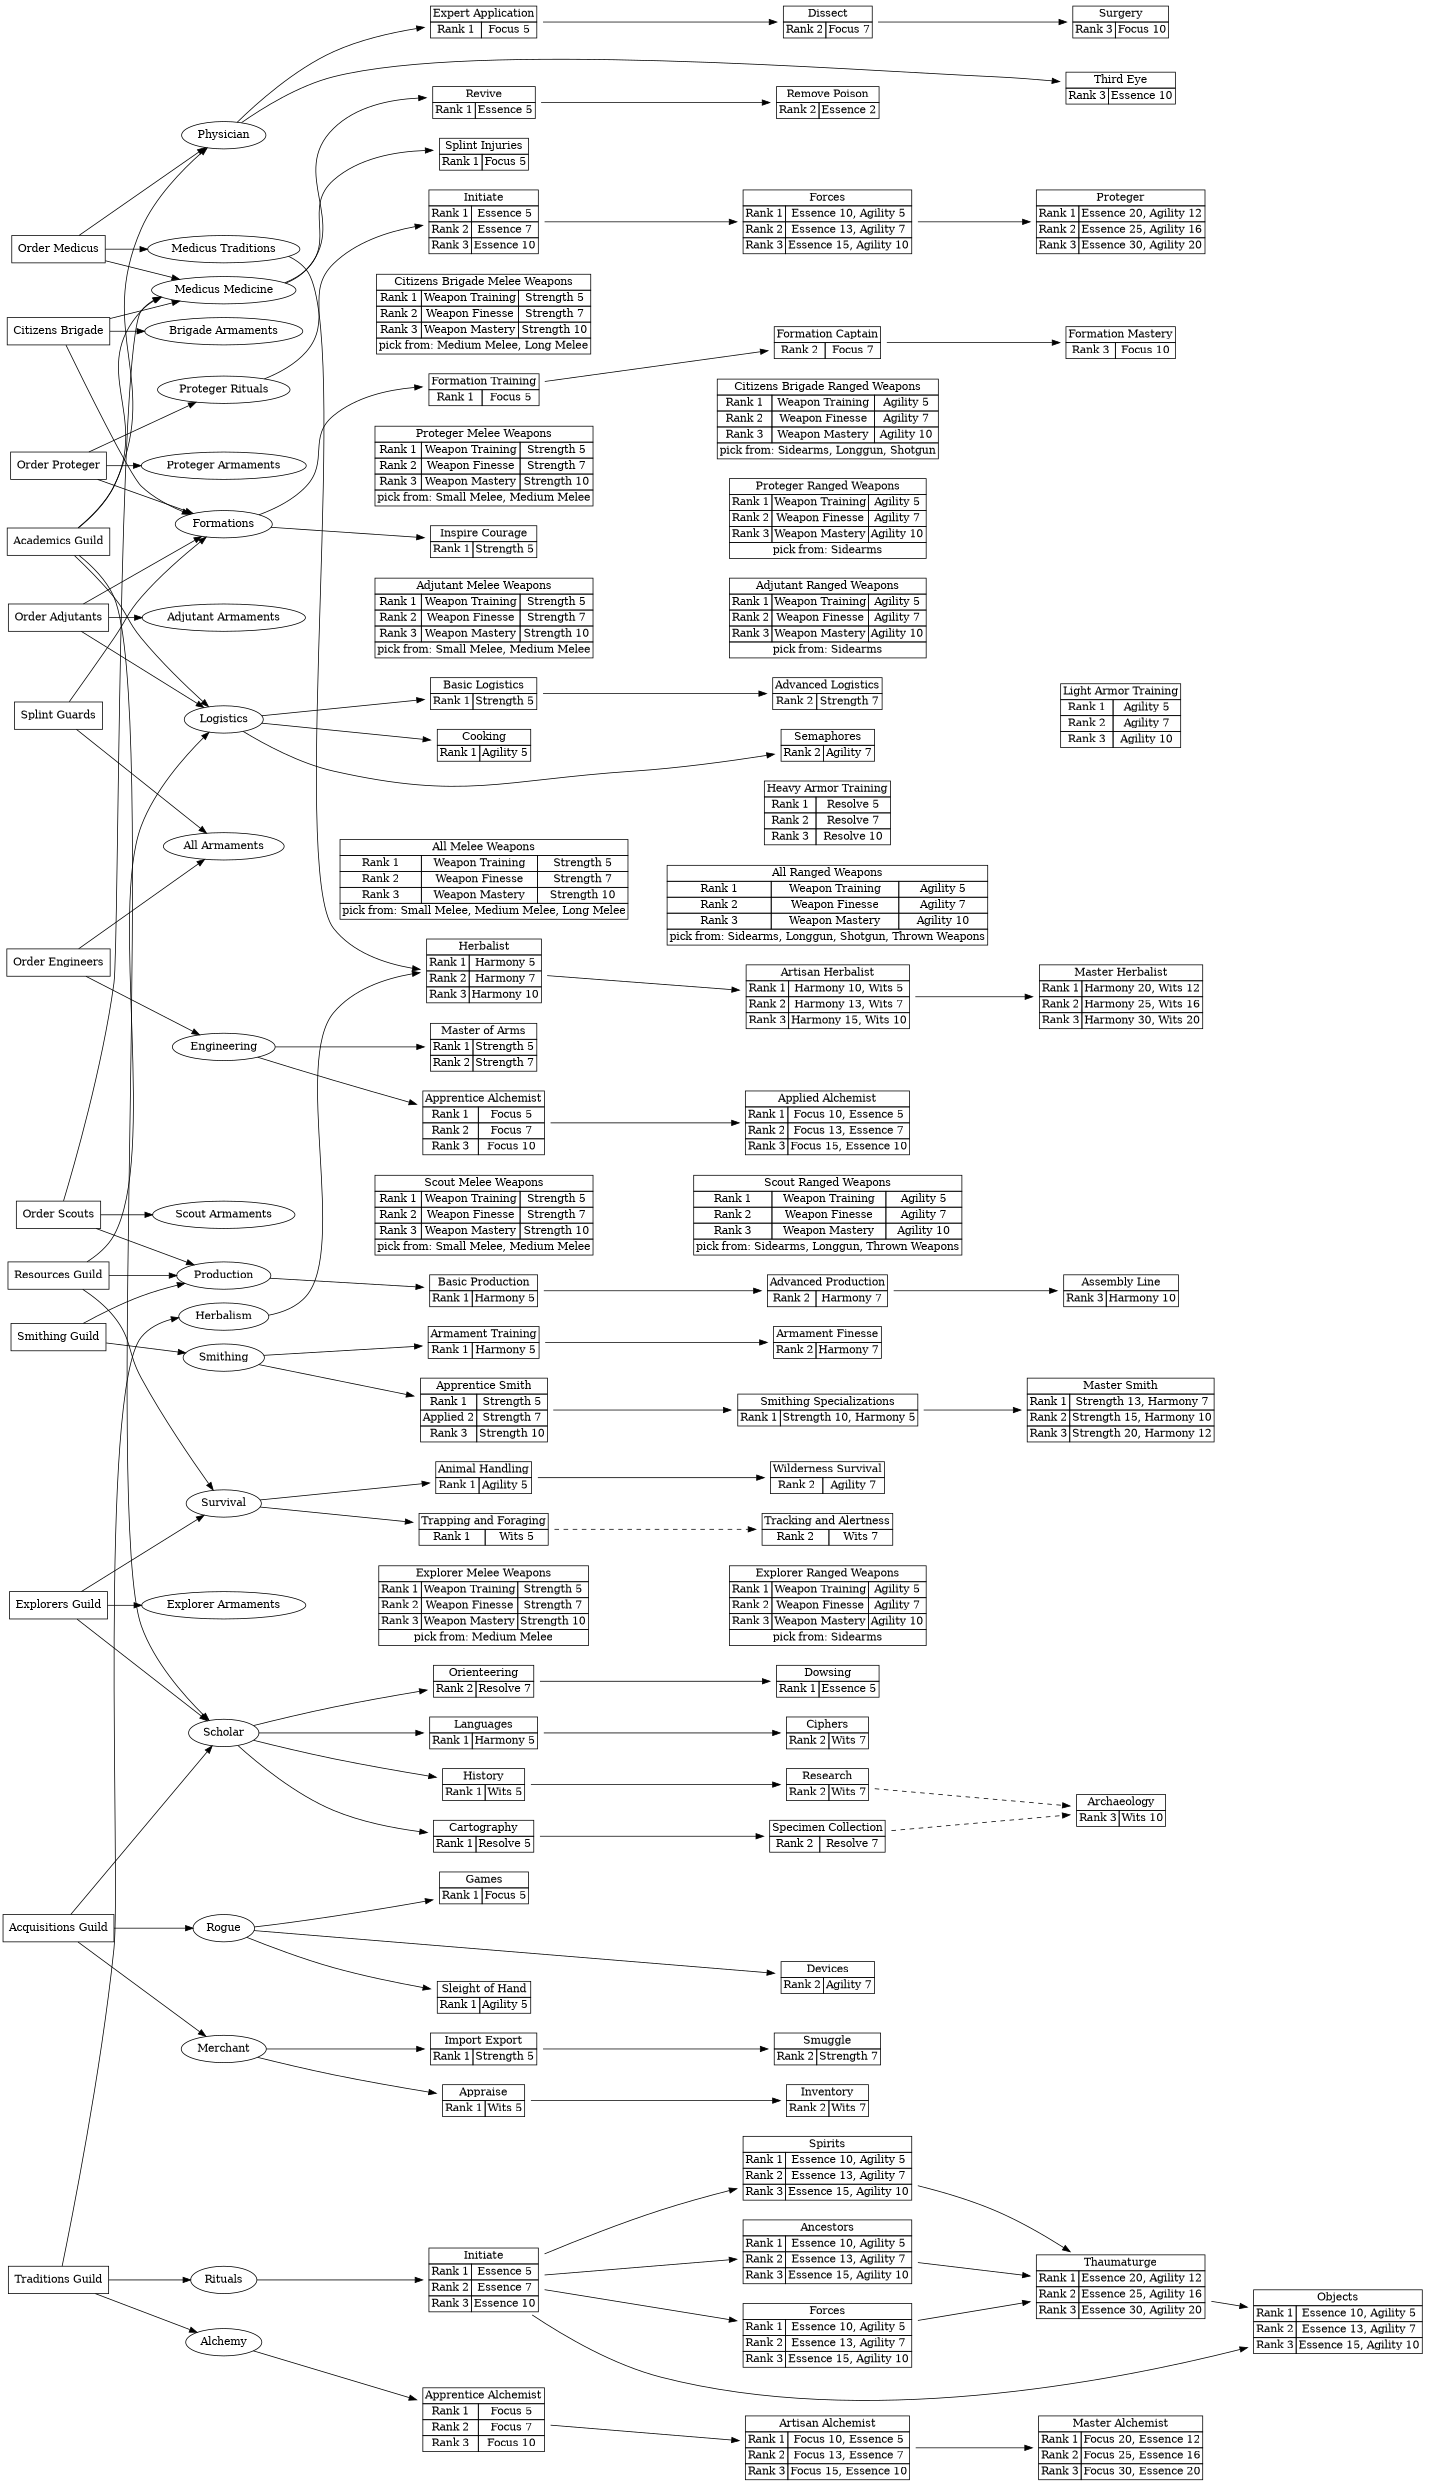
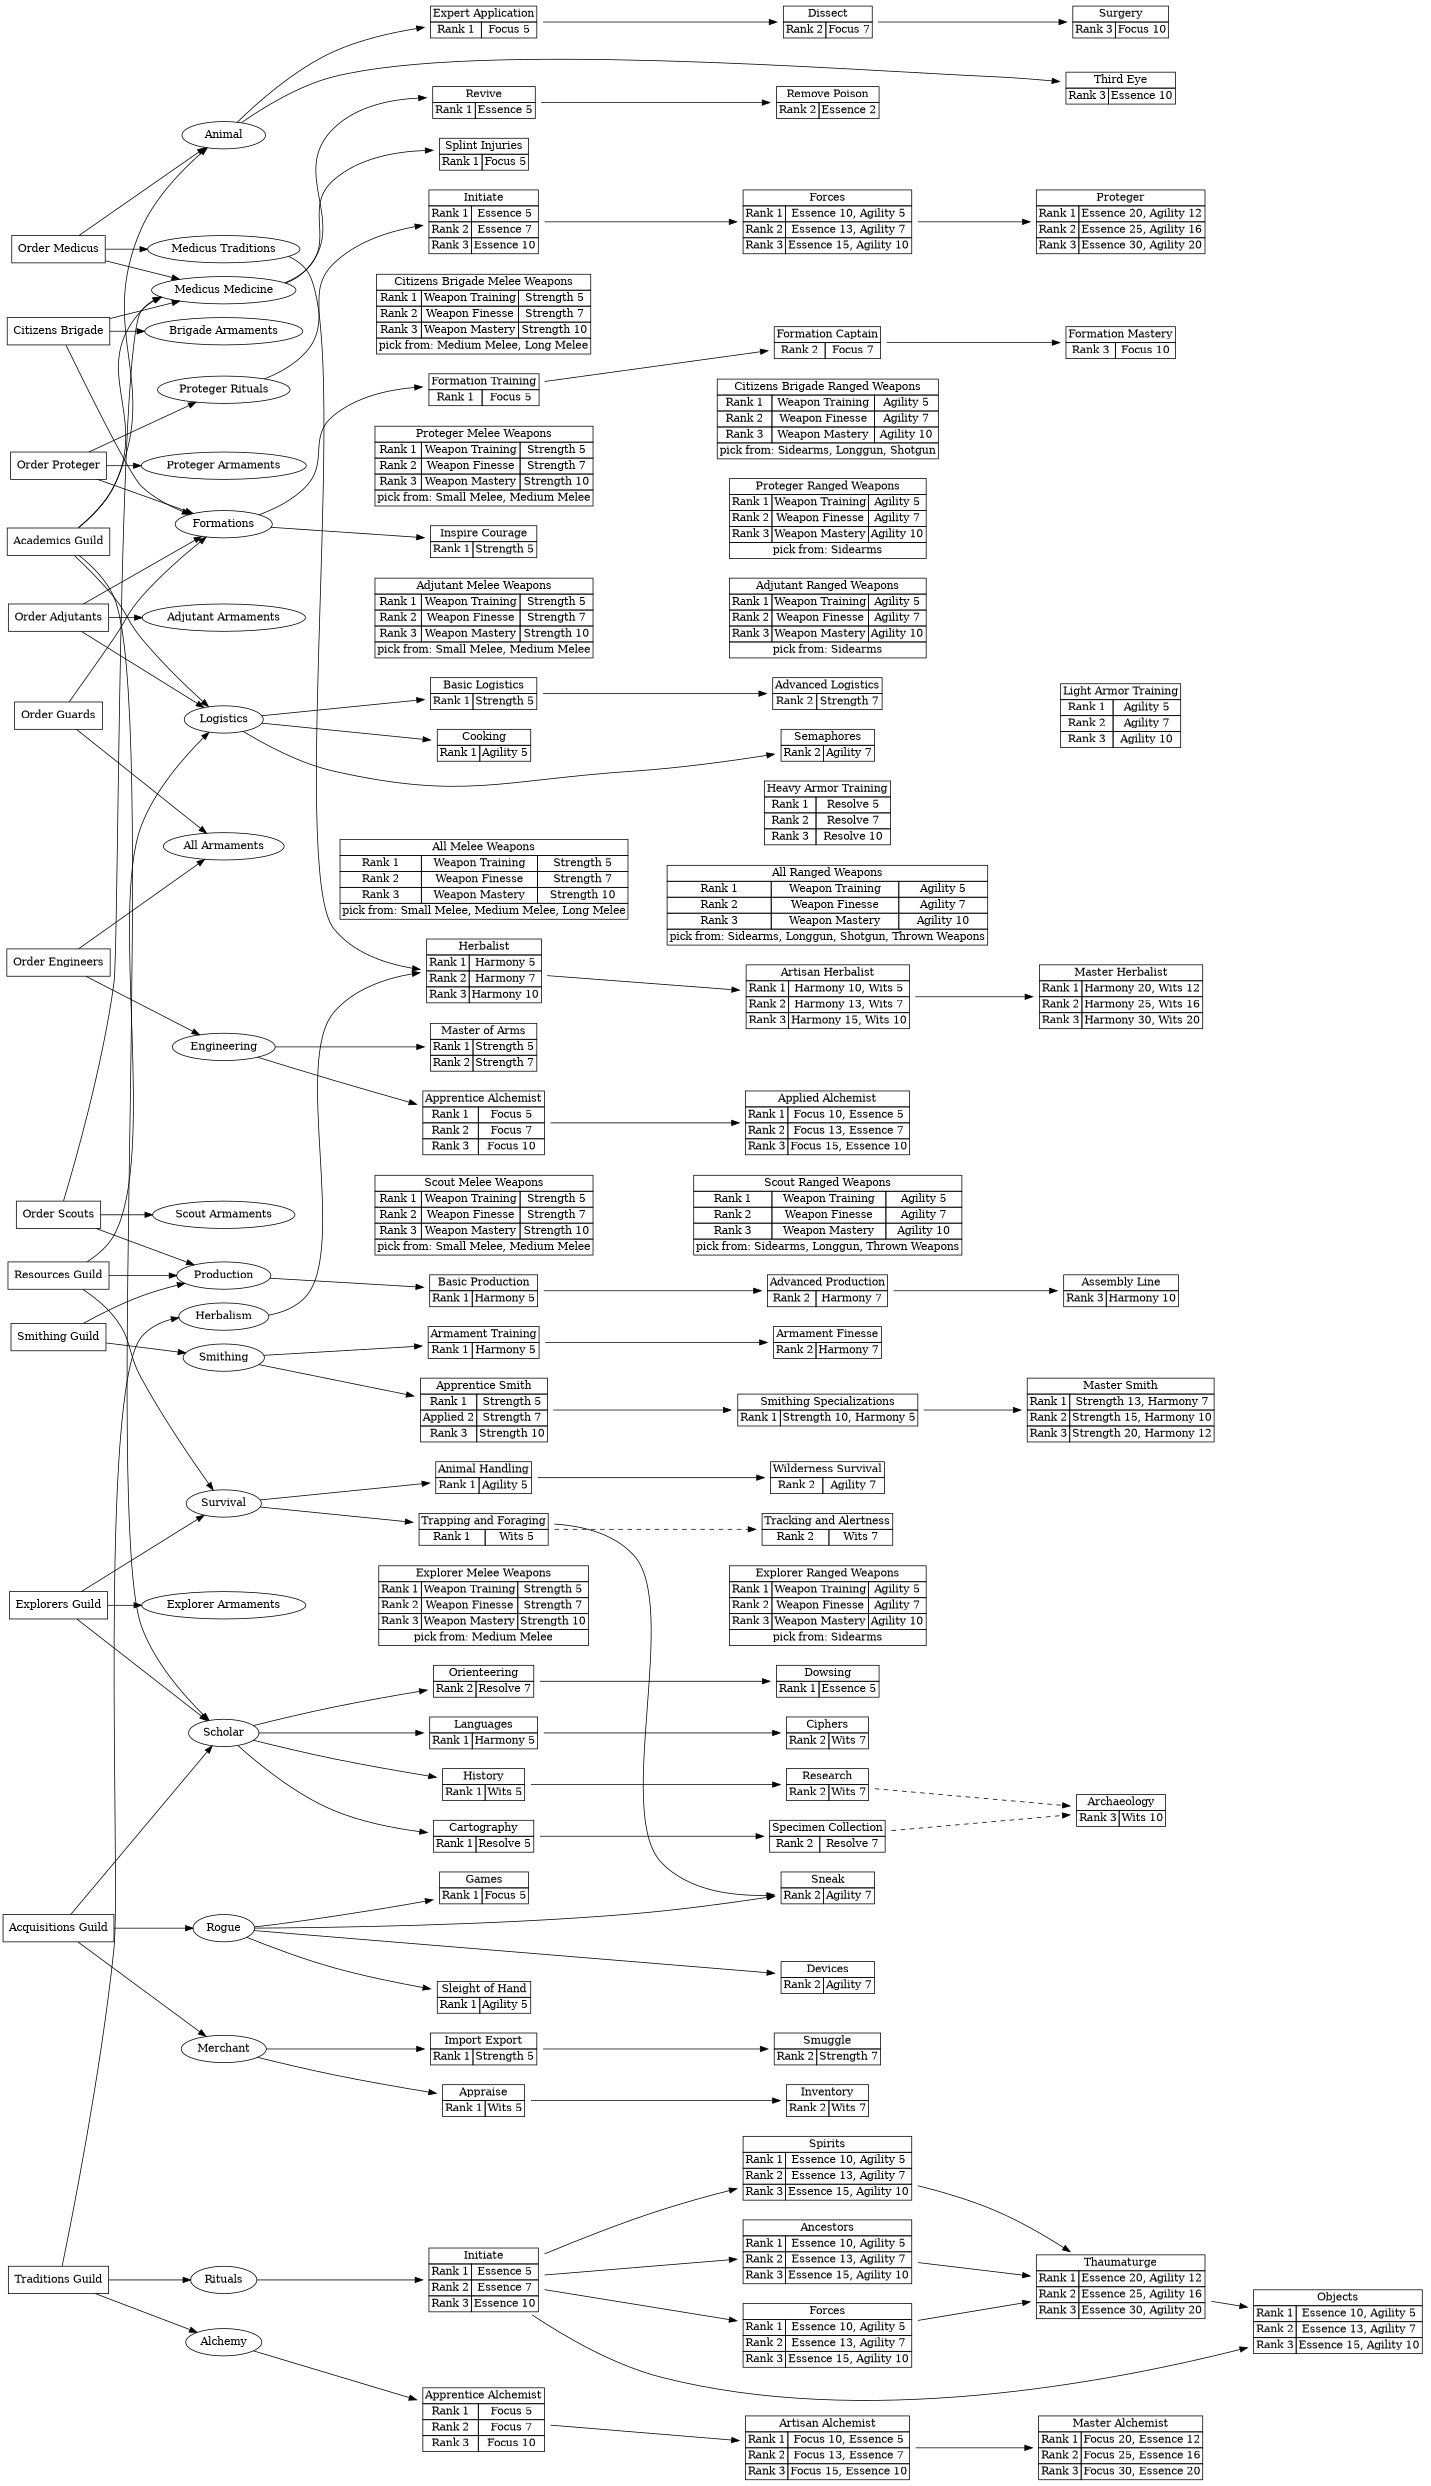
(224, 135) -> (224, 135)
(58, 716) -> (58, 716)
none -> (827, 1888)
